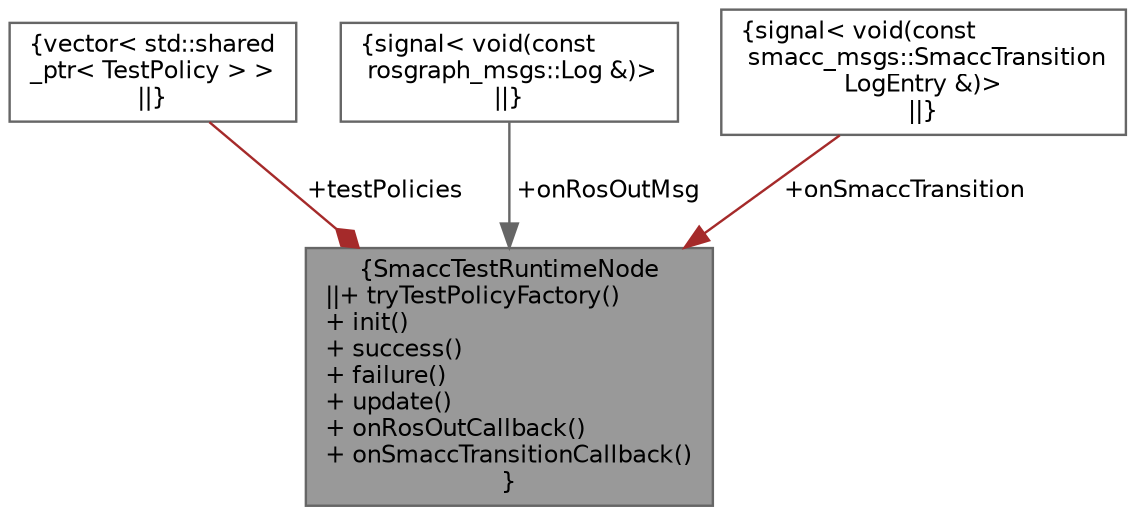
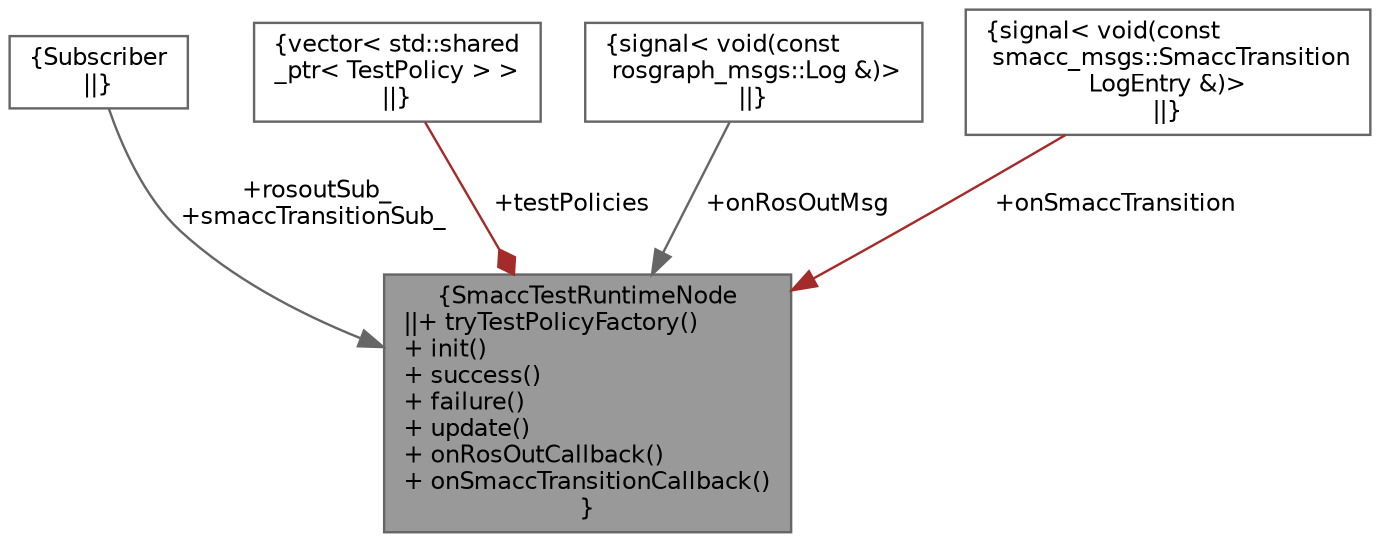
none -> (99, 72)
